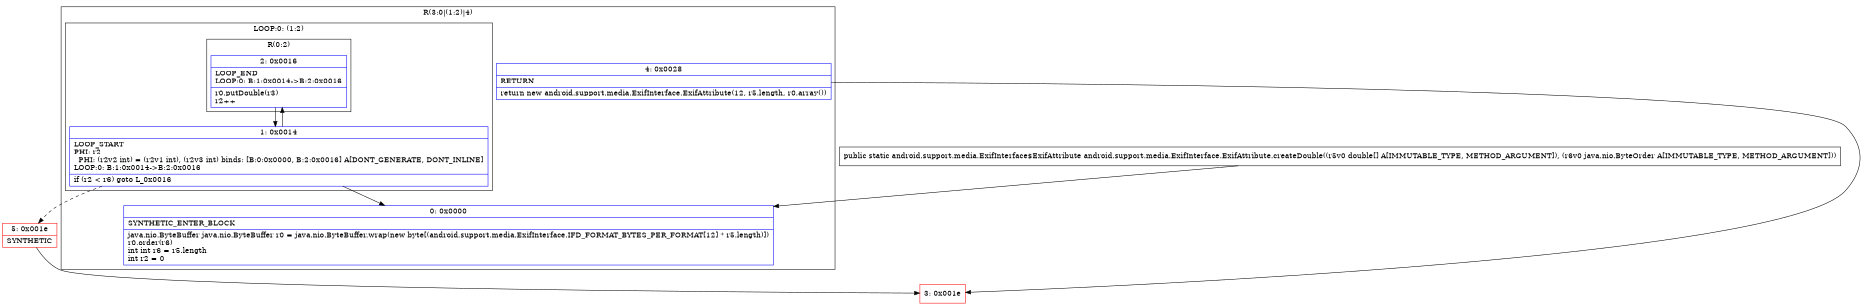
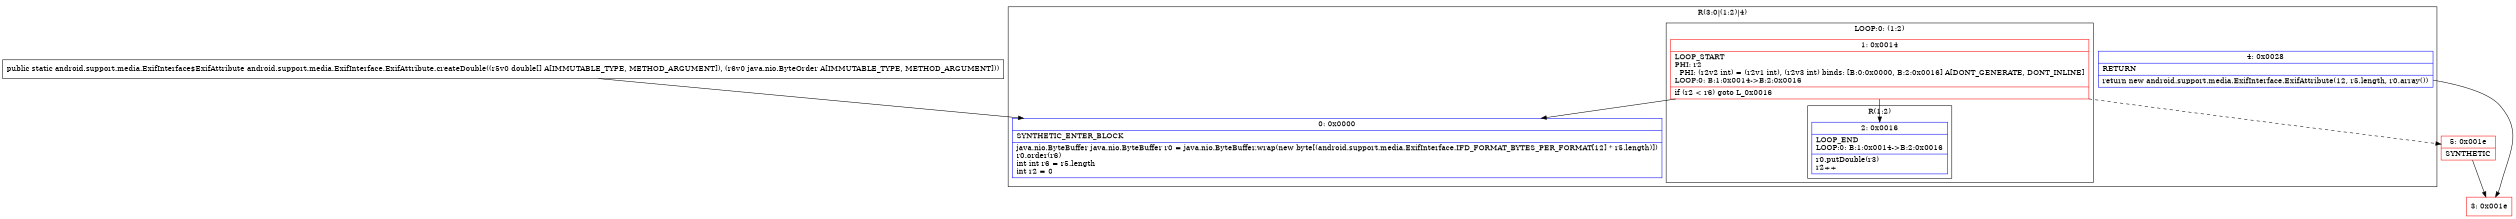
(279, 45) -> (1880, 112)
(275, 115) -> none
(279, 156) -> (1880, 69)
